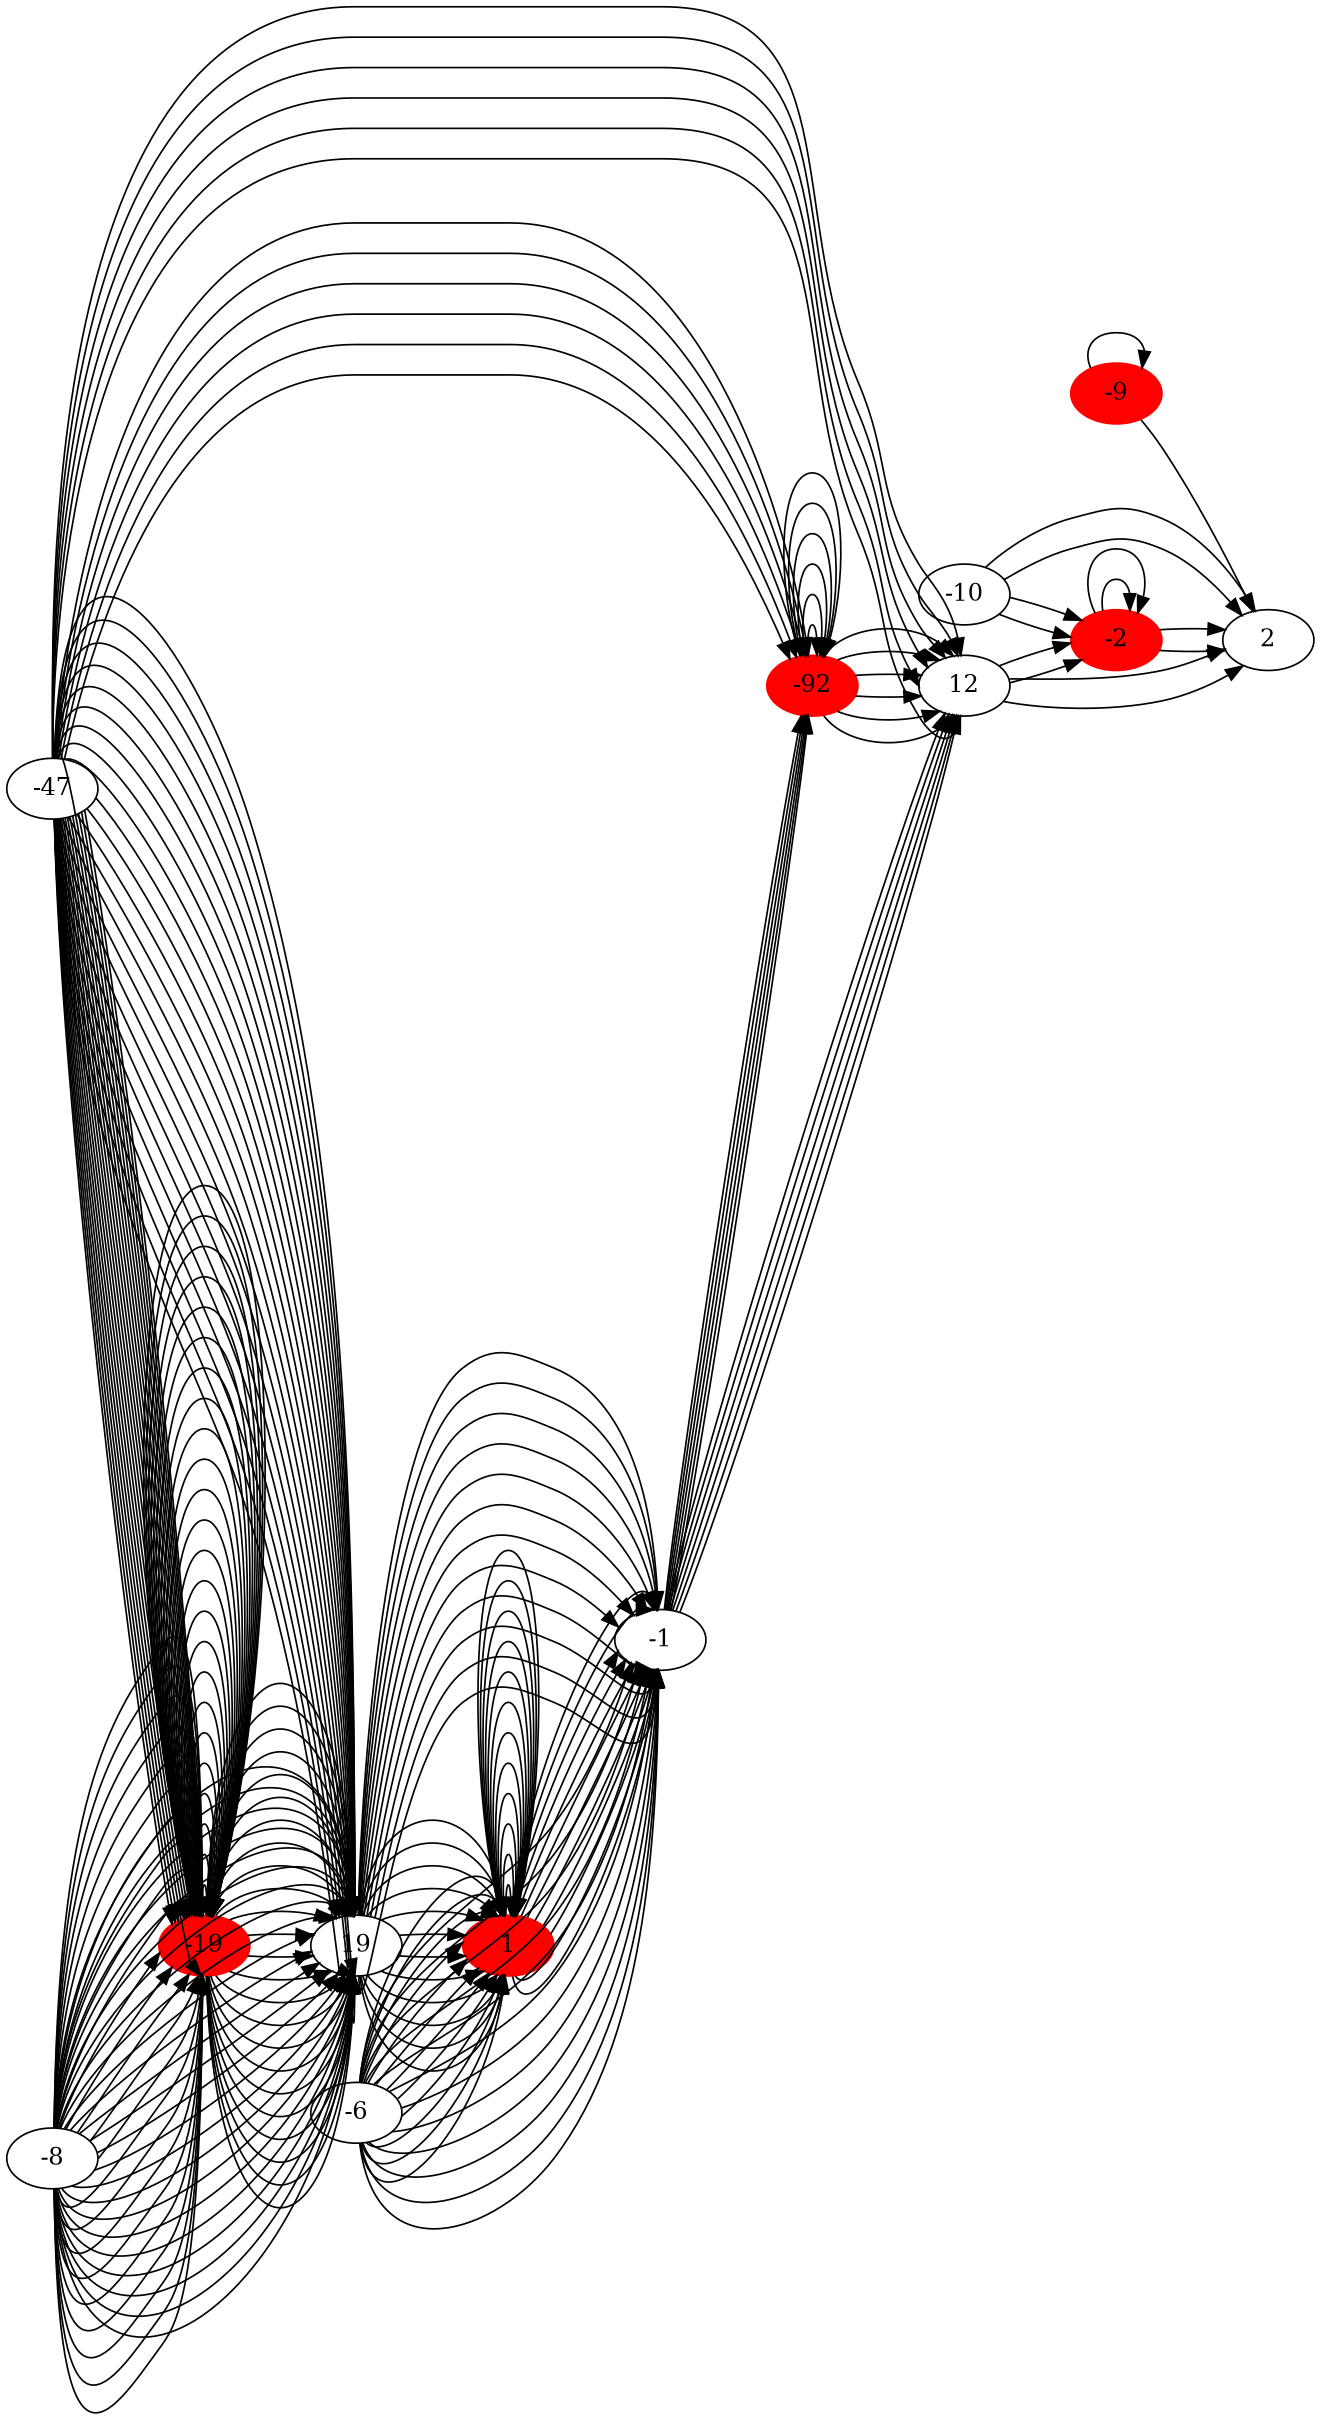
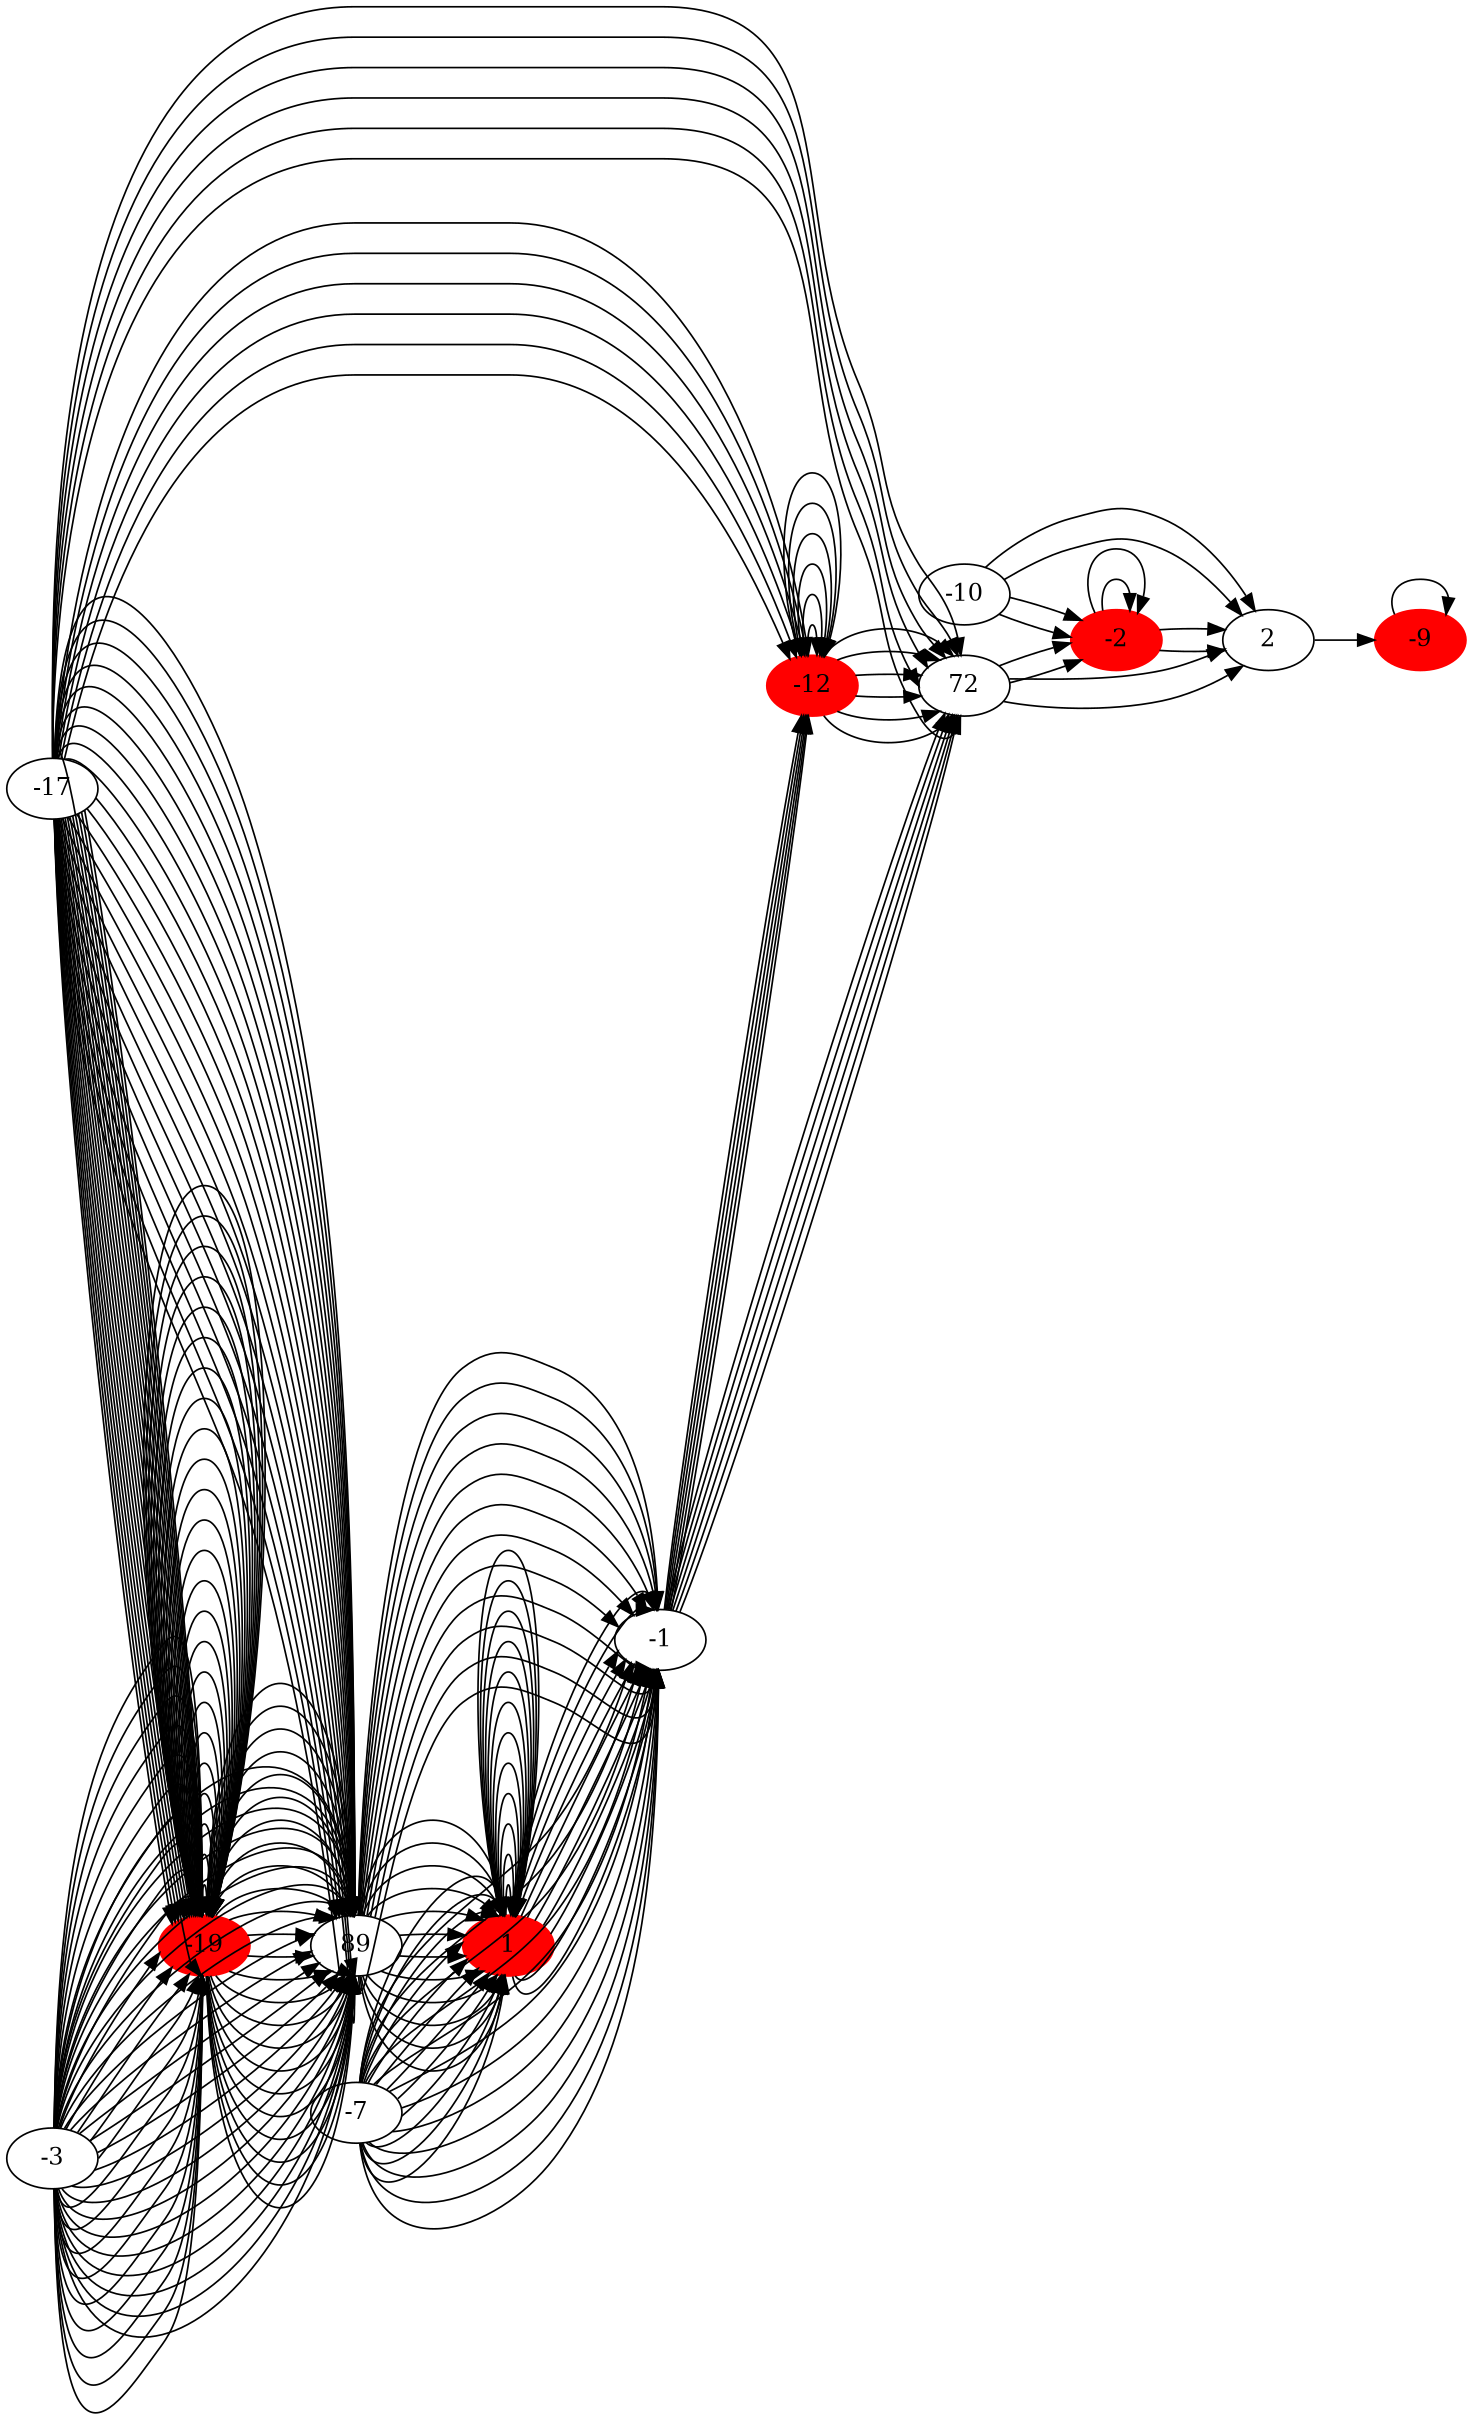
(1197, 505) -> (1336, 640)
(812, 686) -> (812, 686)
(964, 686) -> (964, 686)
(52, 789) -> (52, 789)
(356, 1946) -> (356, 1946)
(356, 2113) -> (356, 2113)
(52, 2158) -> (52, 2158)
